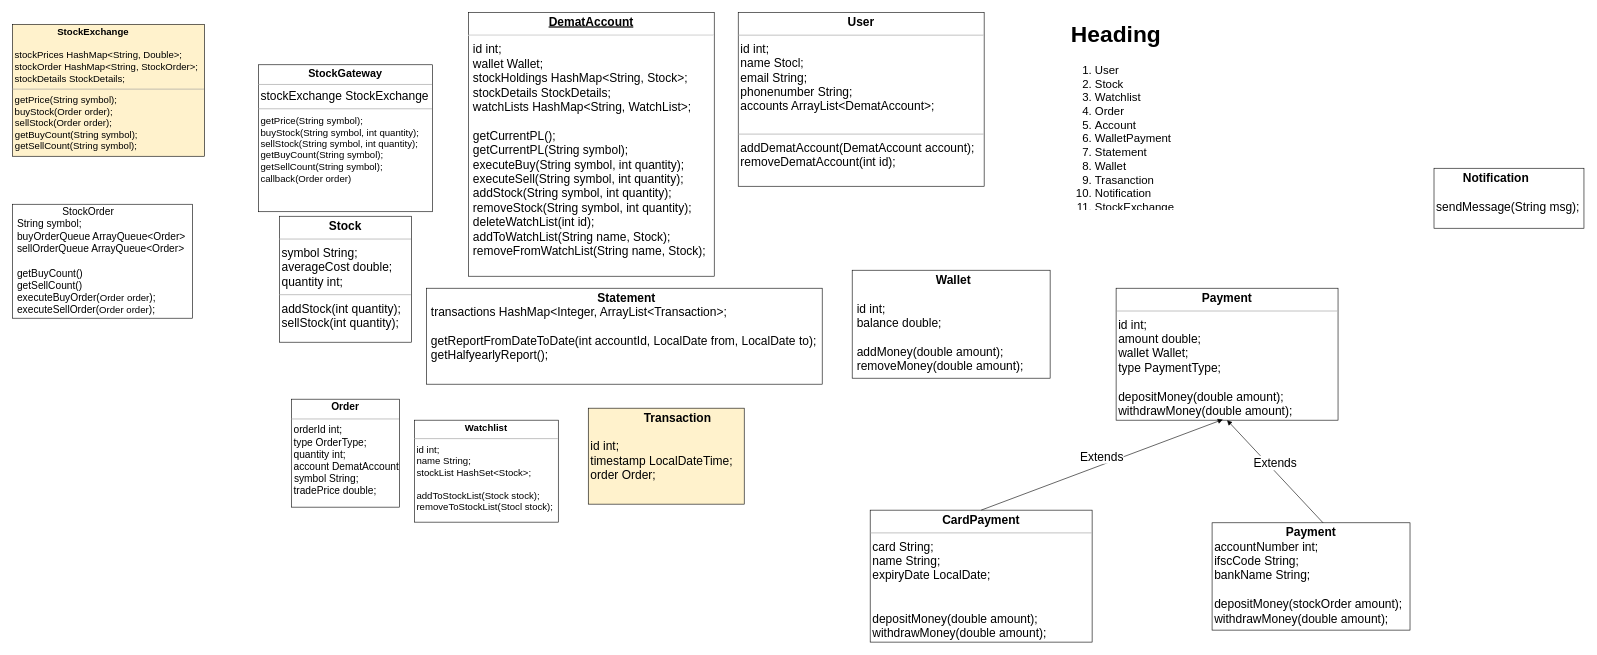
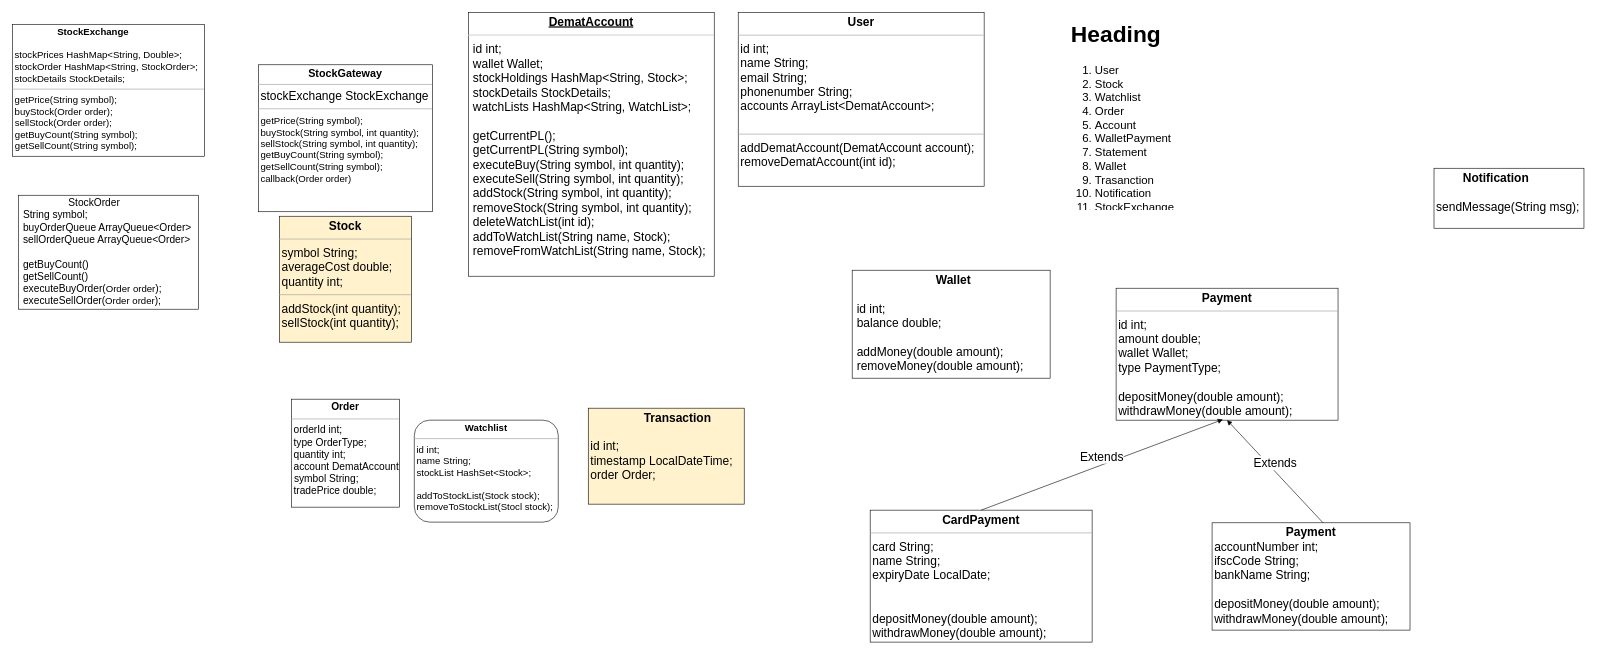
(813, 47) -> (813, 47)
(108, 90) -> (108, 90)
(102, 261) -> (108, 252)
(345, 279) -> (345, 279)
(624, 336) -> none
(486, 471) -> (486, 471)
(1274, 549) -> (1267, 549)
